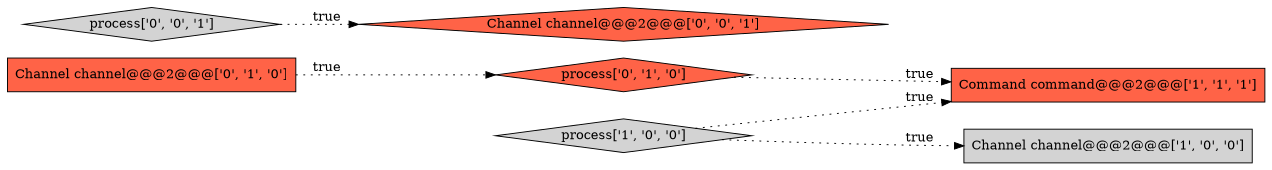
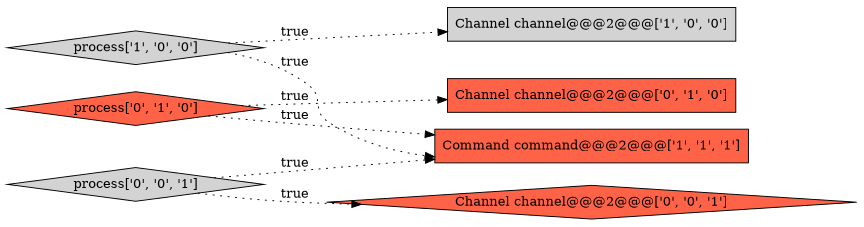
(391, 75) -> (339, 103)
none -> (320, 169)
